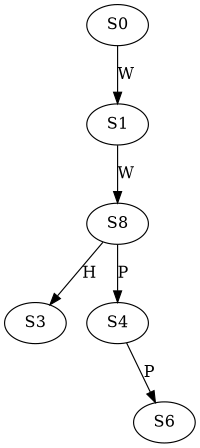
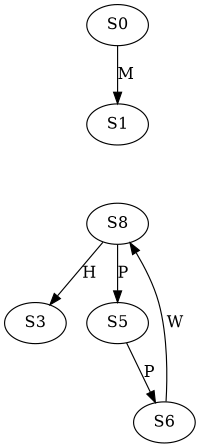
(126, 75) -> (126, 75)
(118, 168) -> (163, 325)
(118, 323) -> (118, 323)
